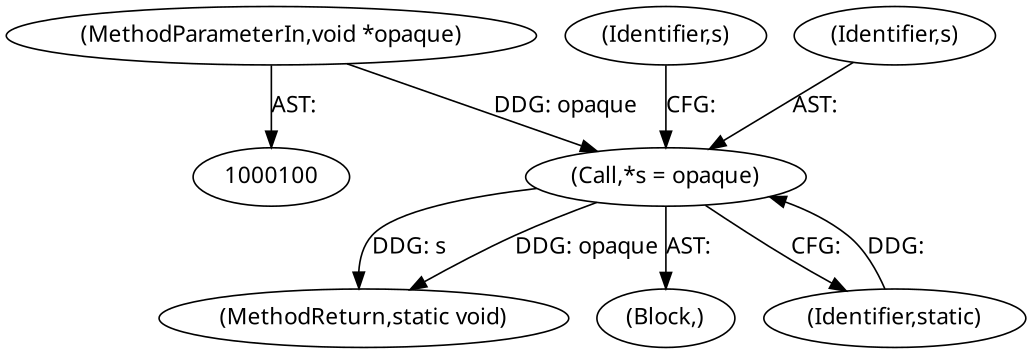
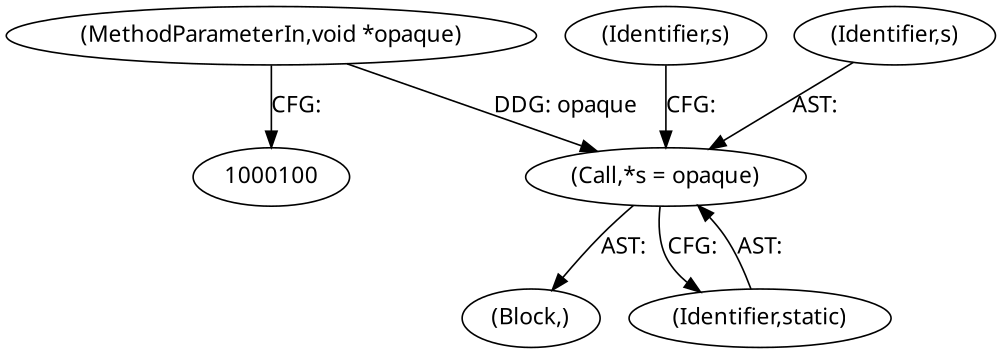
(297, 106) -> (300, 106)
(900, 248) -> (763, 248)
(364, 318) -> none
